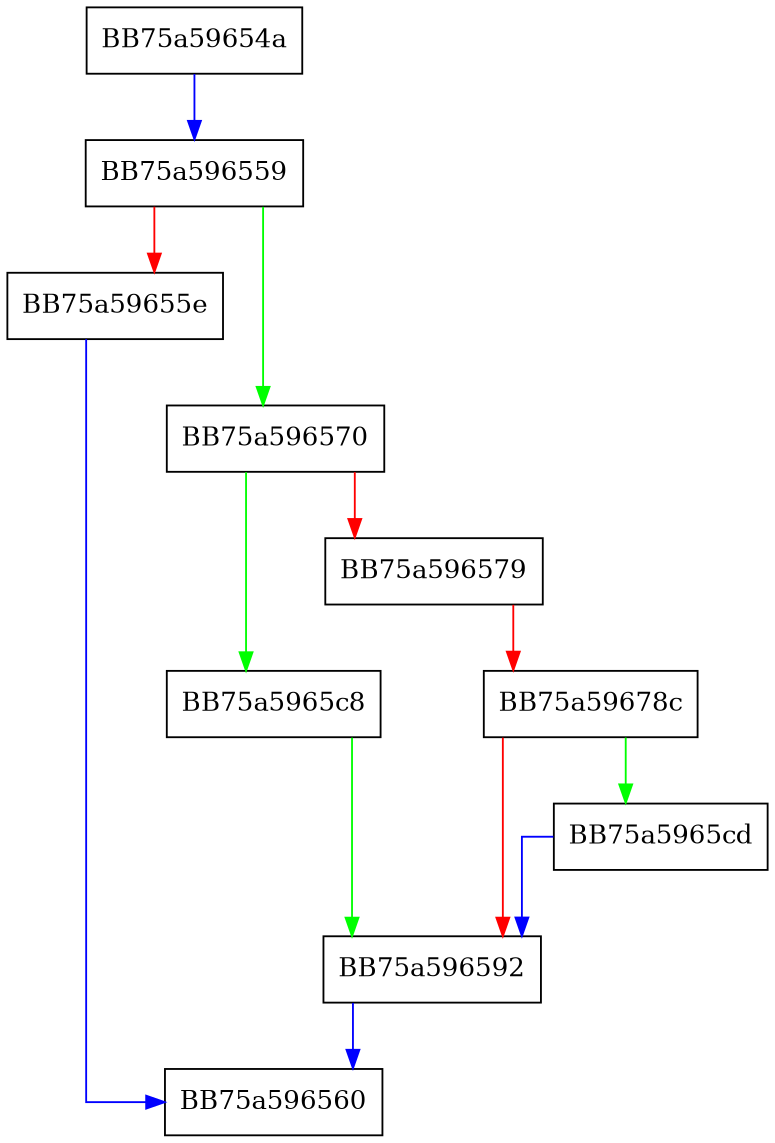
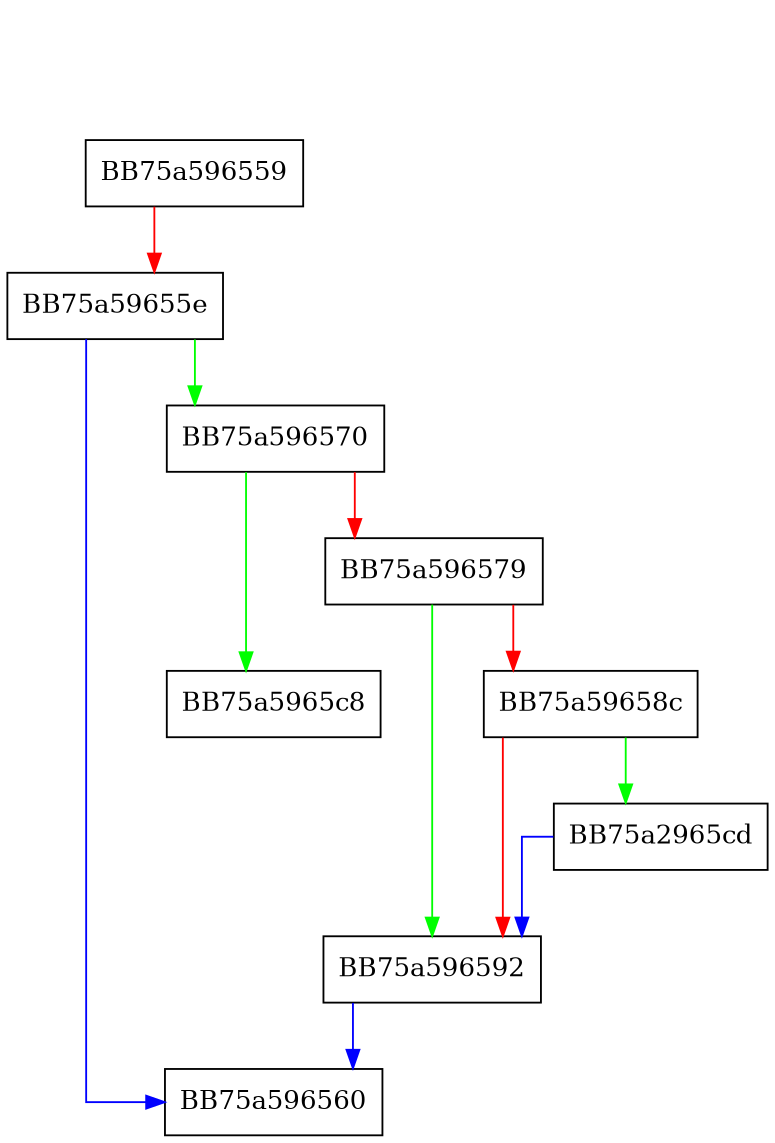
(194, 41) -> none
(263, 297) -> (195, 363)
(591, 704) -> (591, 704)
(352, 828) -> (432, 761)
(661, 837) -> (661, 837)
